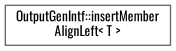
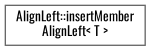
(88, 25) -> (75, 25)
